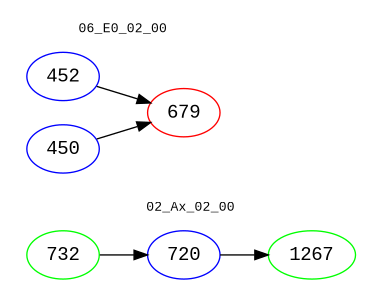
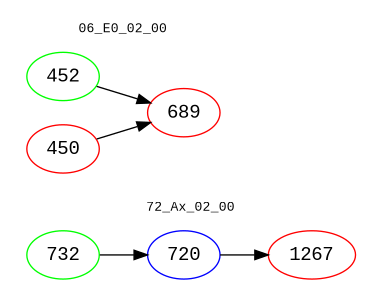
(63, 76) -> (63, 76)
(184, 113) -> (184, 113)
(63, 149) -> (63, 149)
(191, 207) -> (191, 207)
(312, 255) -> (312, 255)
